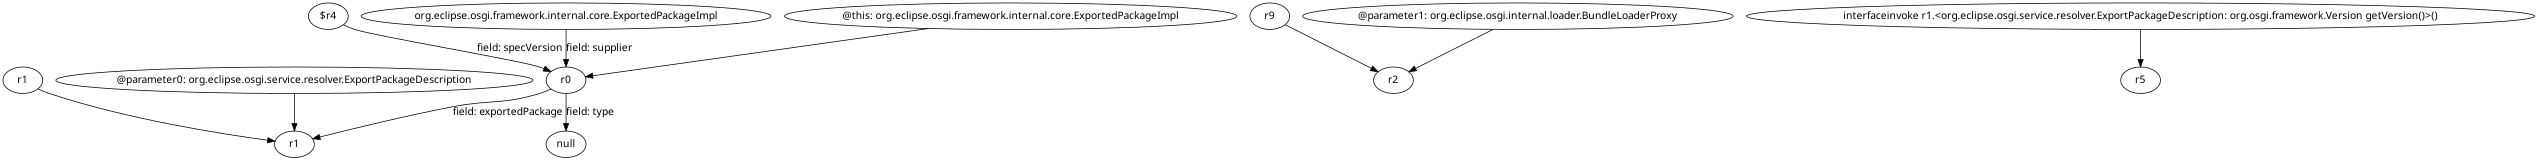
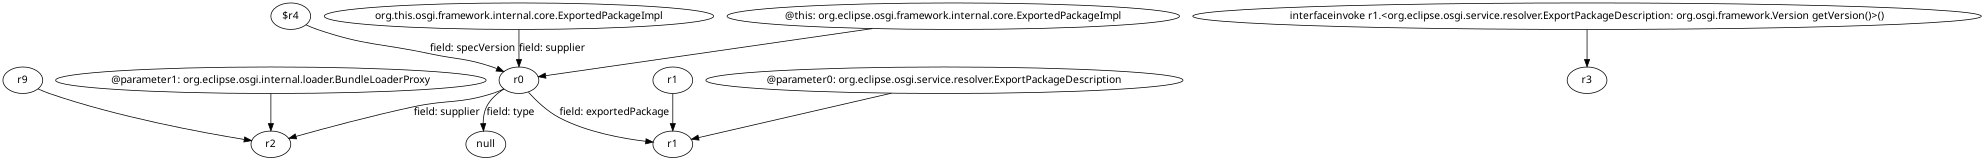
(566, 16) -> (519, 16)
(2141, 80) -> (1587, 80)
none -> (399, 110)
